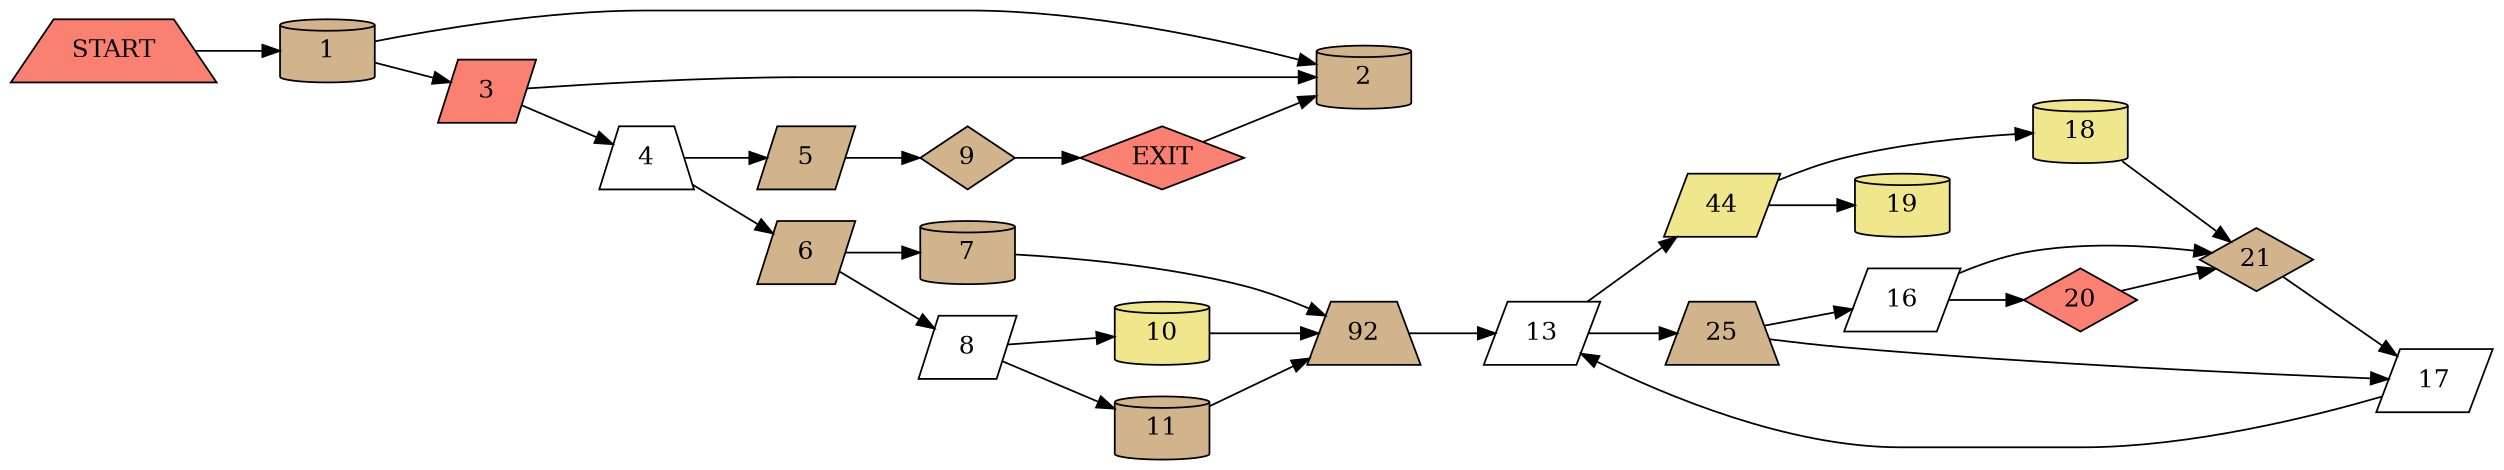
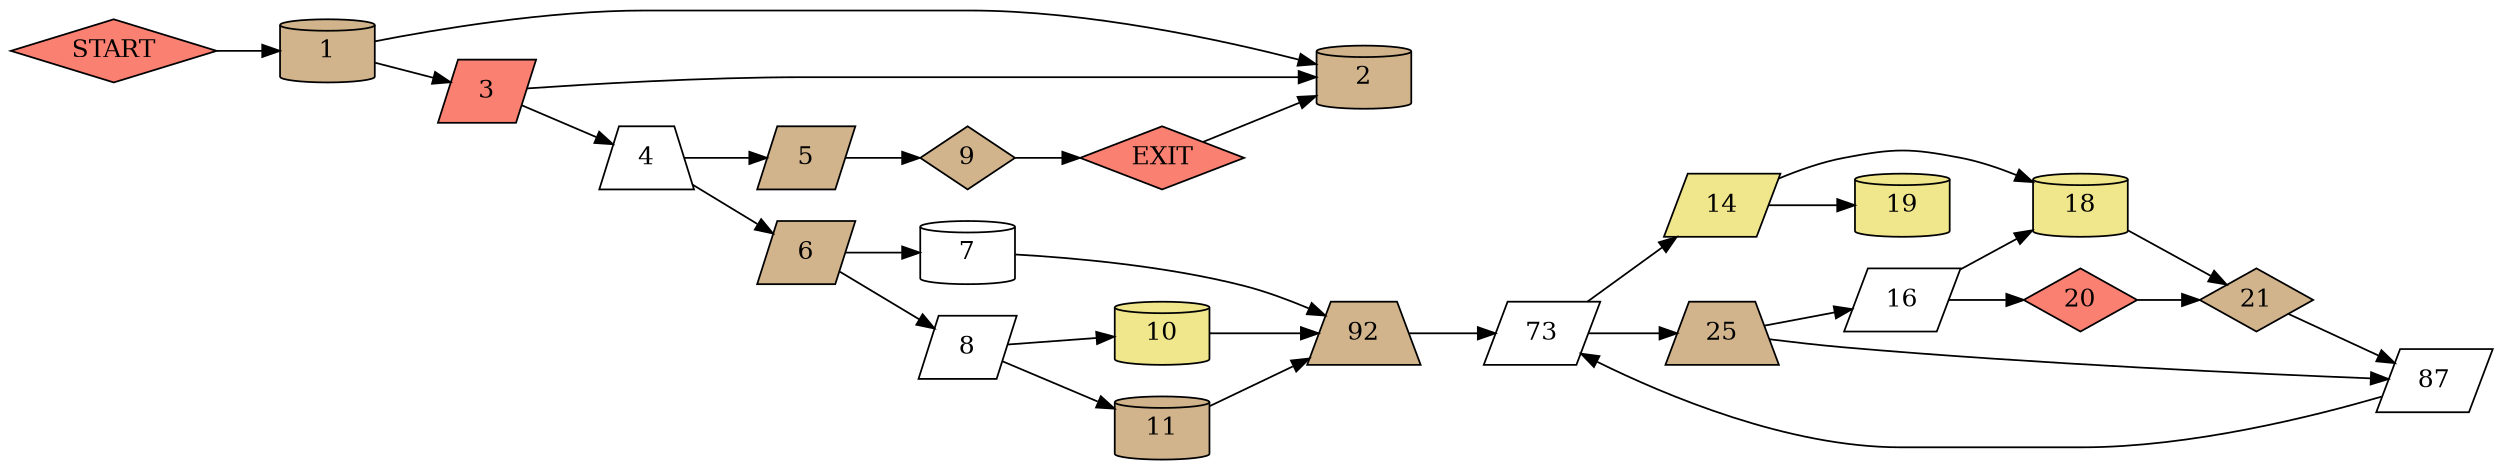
(114, 51) -> (114, 51)
(1722, 205) -> (1722, 205)
(2075, 247) -> (1989, 254)
(968, 253) -> (968, 253)
(1542, 333) -> (1542, 333)
(2435, 381) -> (2435, 381)
